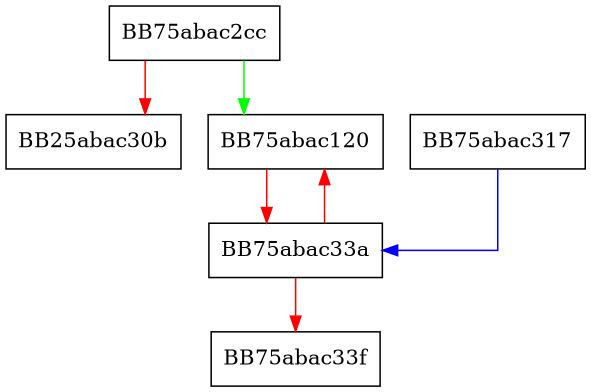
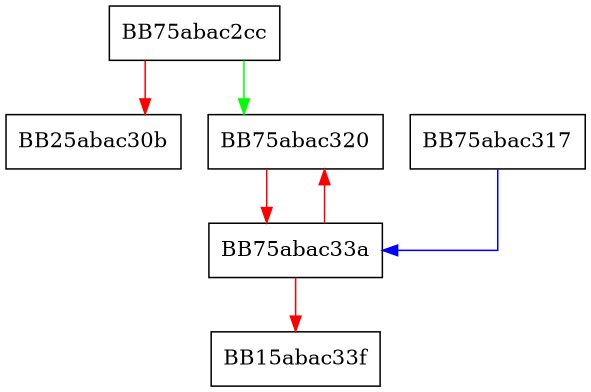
(296, 142) -> (296, 142)
(296, 359) -> (296, 359)
